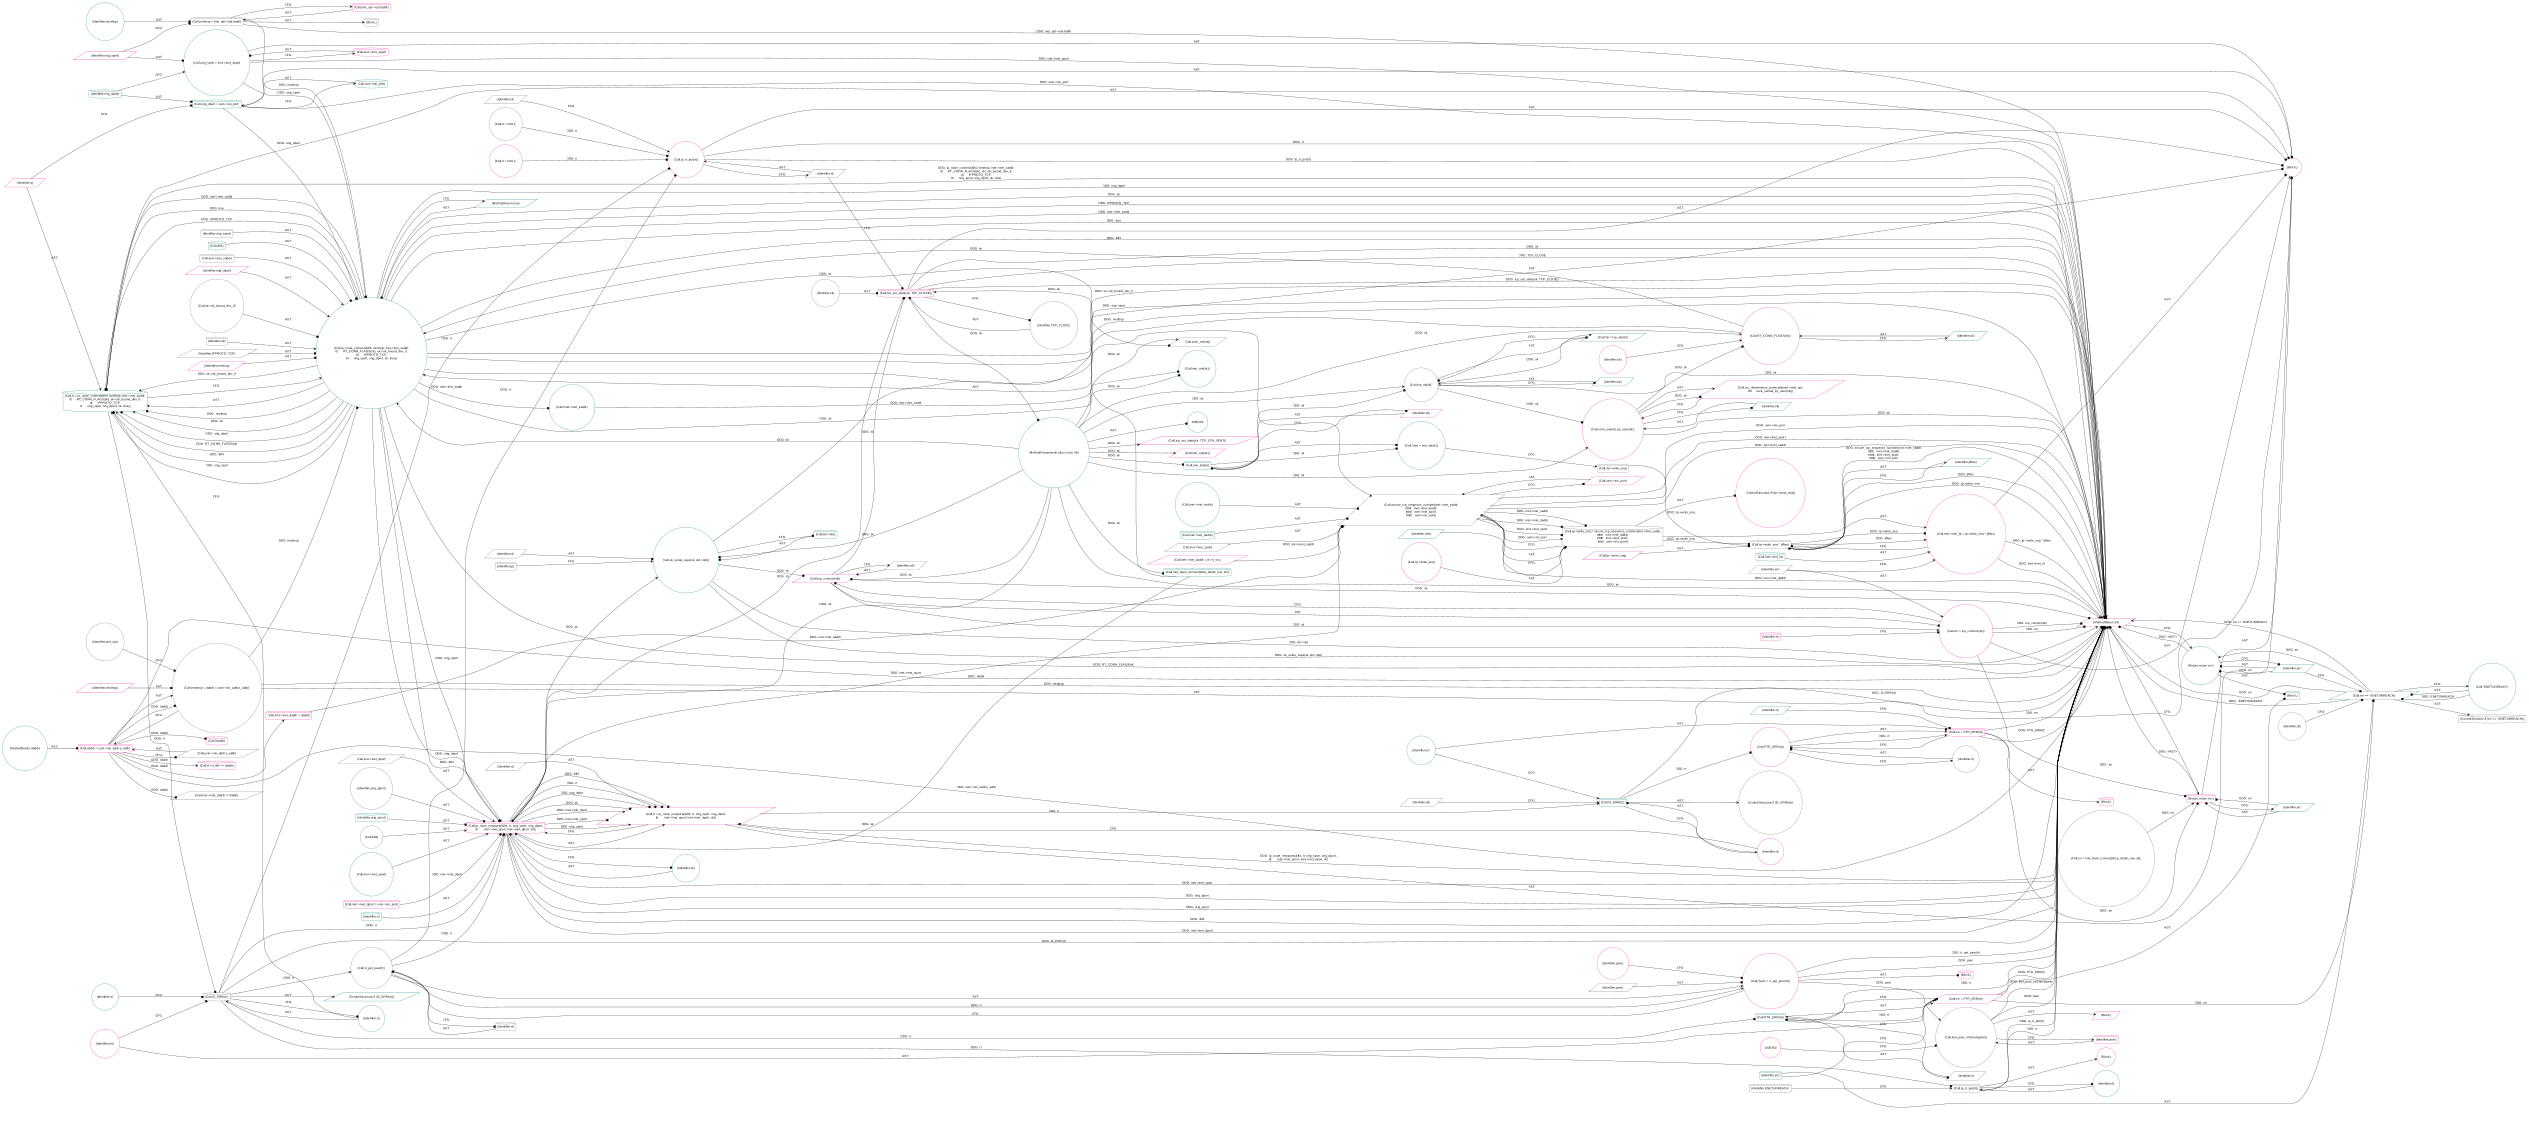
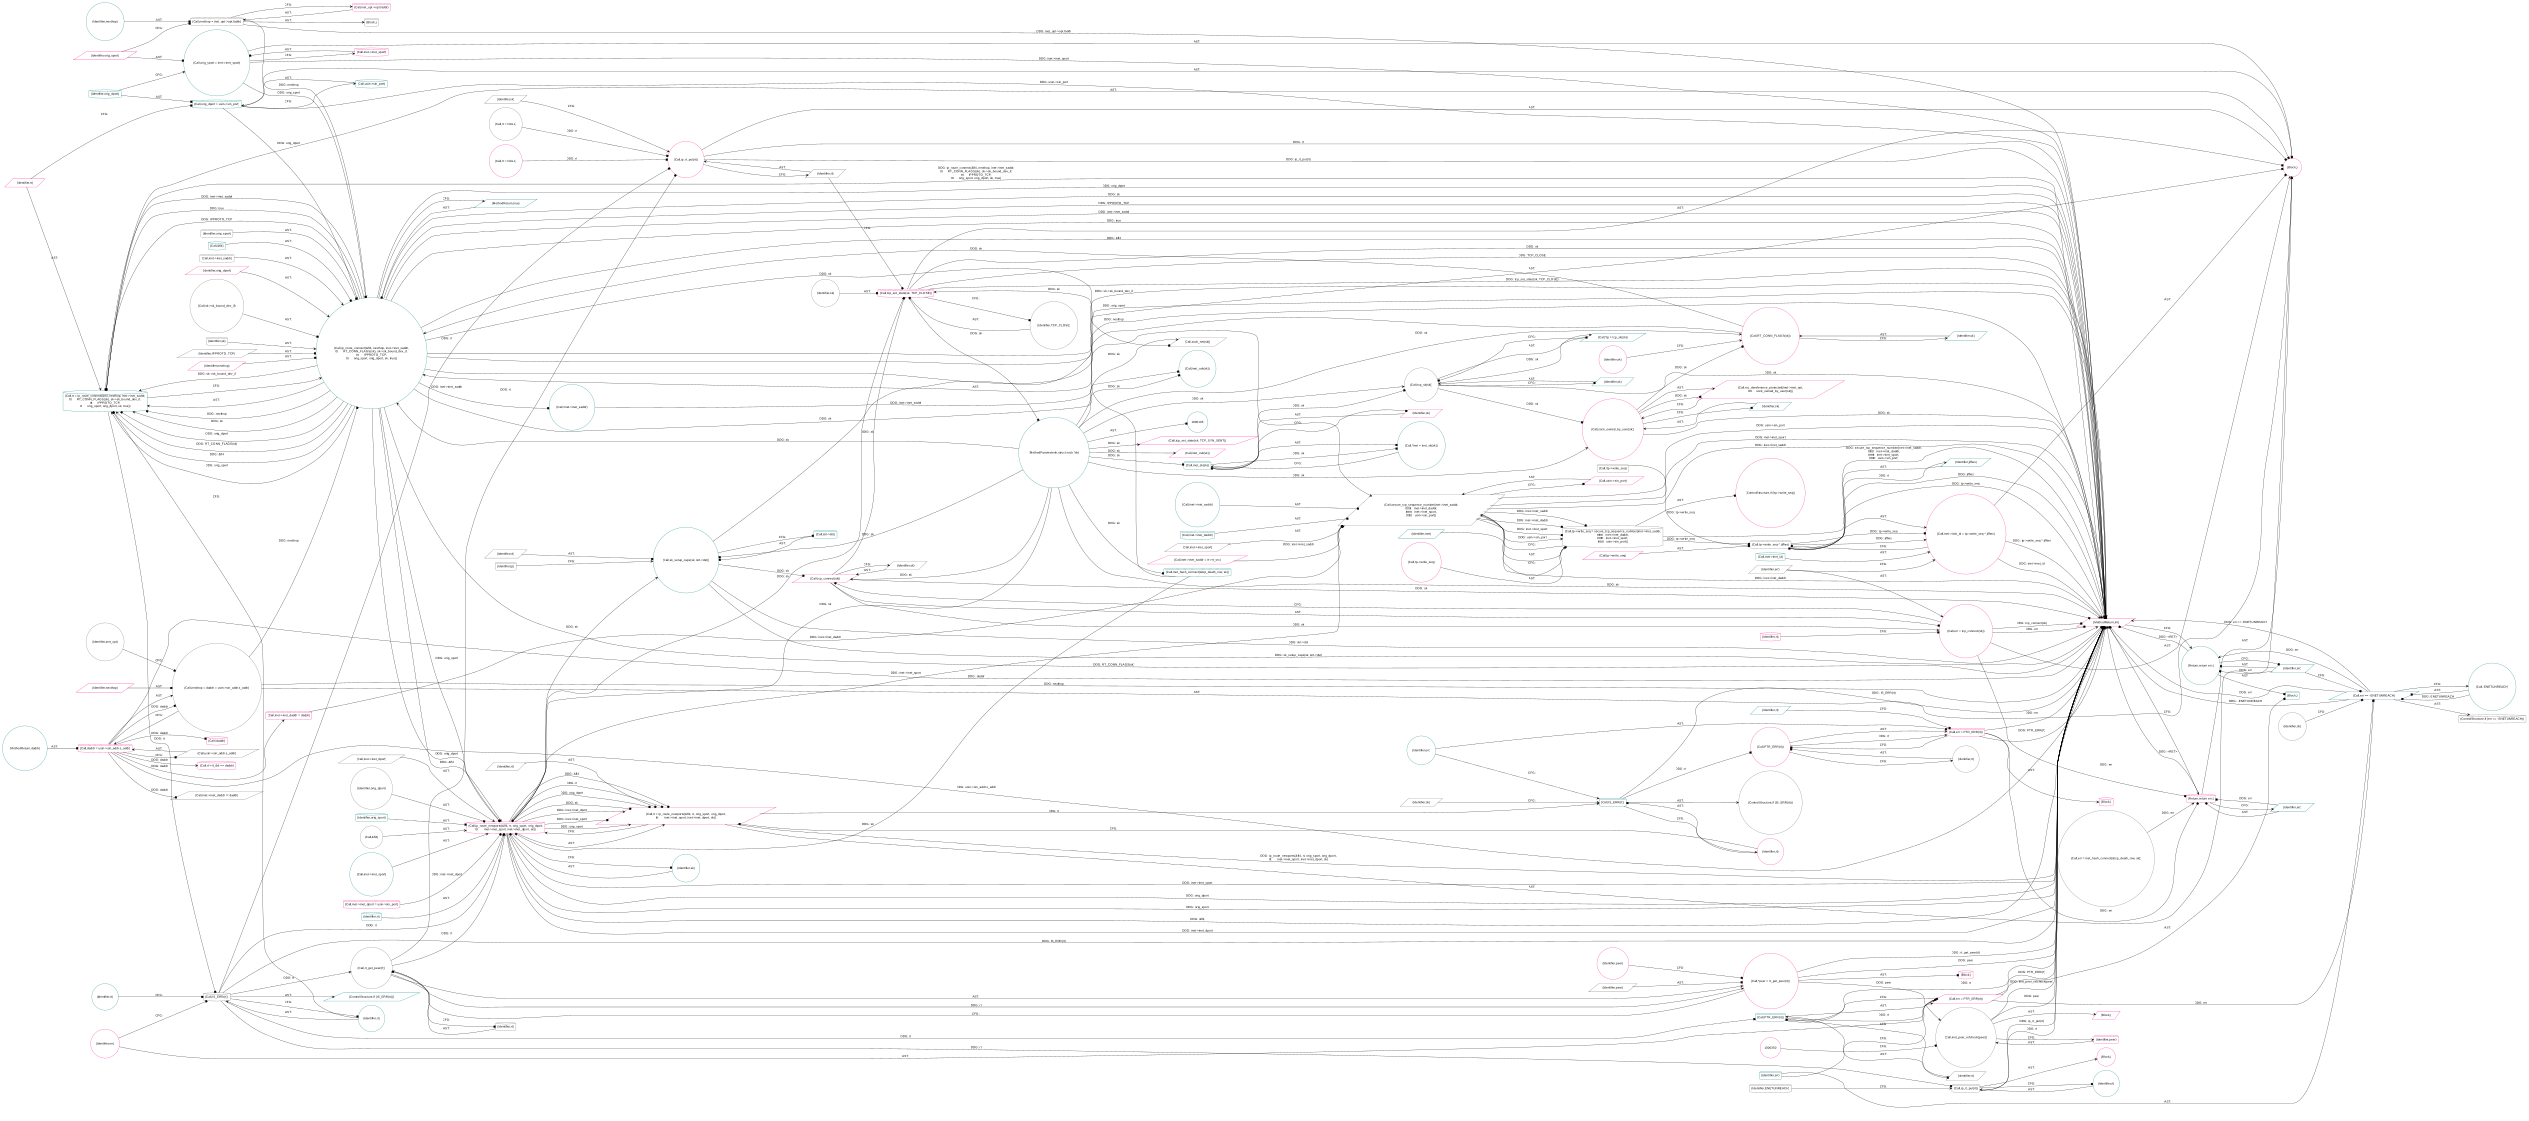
(1520, 457) -> (1307, 467)
(1884, 476) -> (1884, 476)
(974, 571) -> (974, 571)
